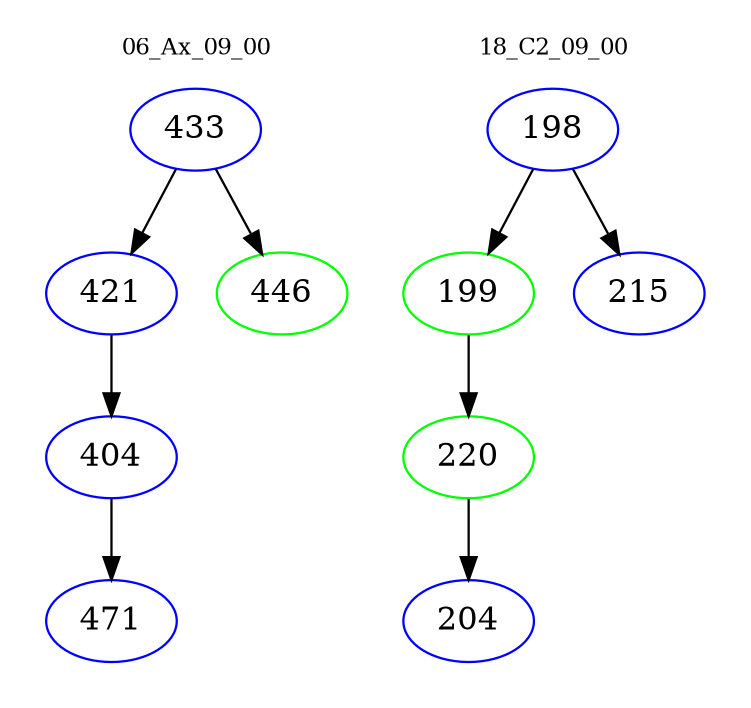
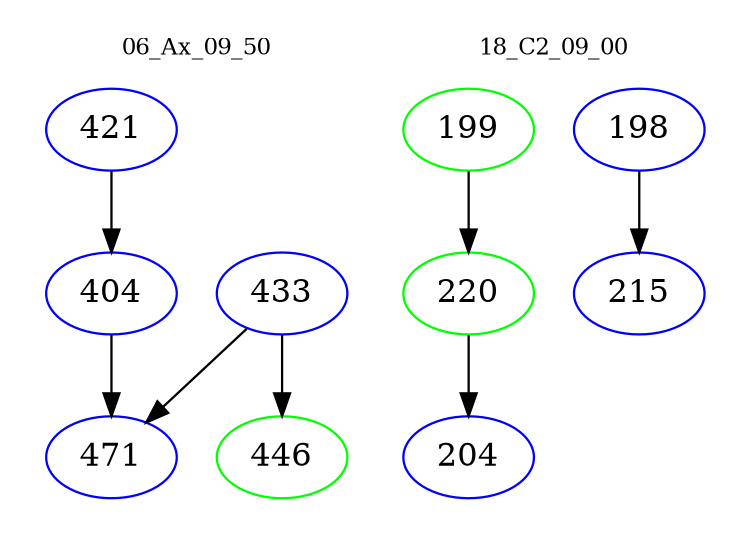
(197, 49) -> (197, 49)
(159, 201) -> (205, 368)
(516, 201) -> none
